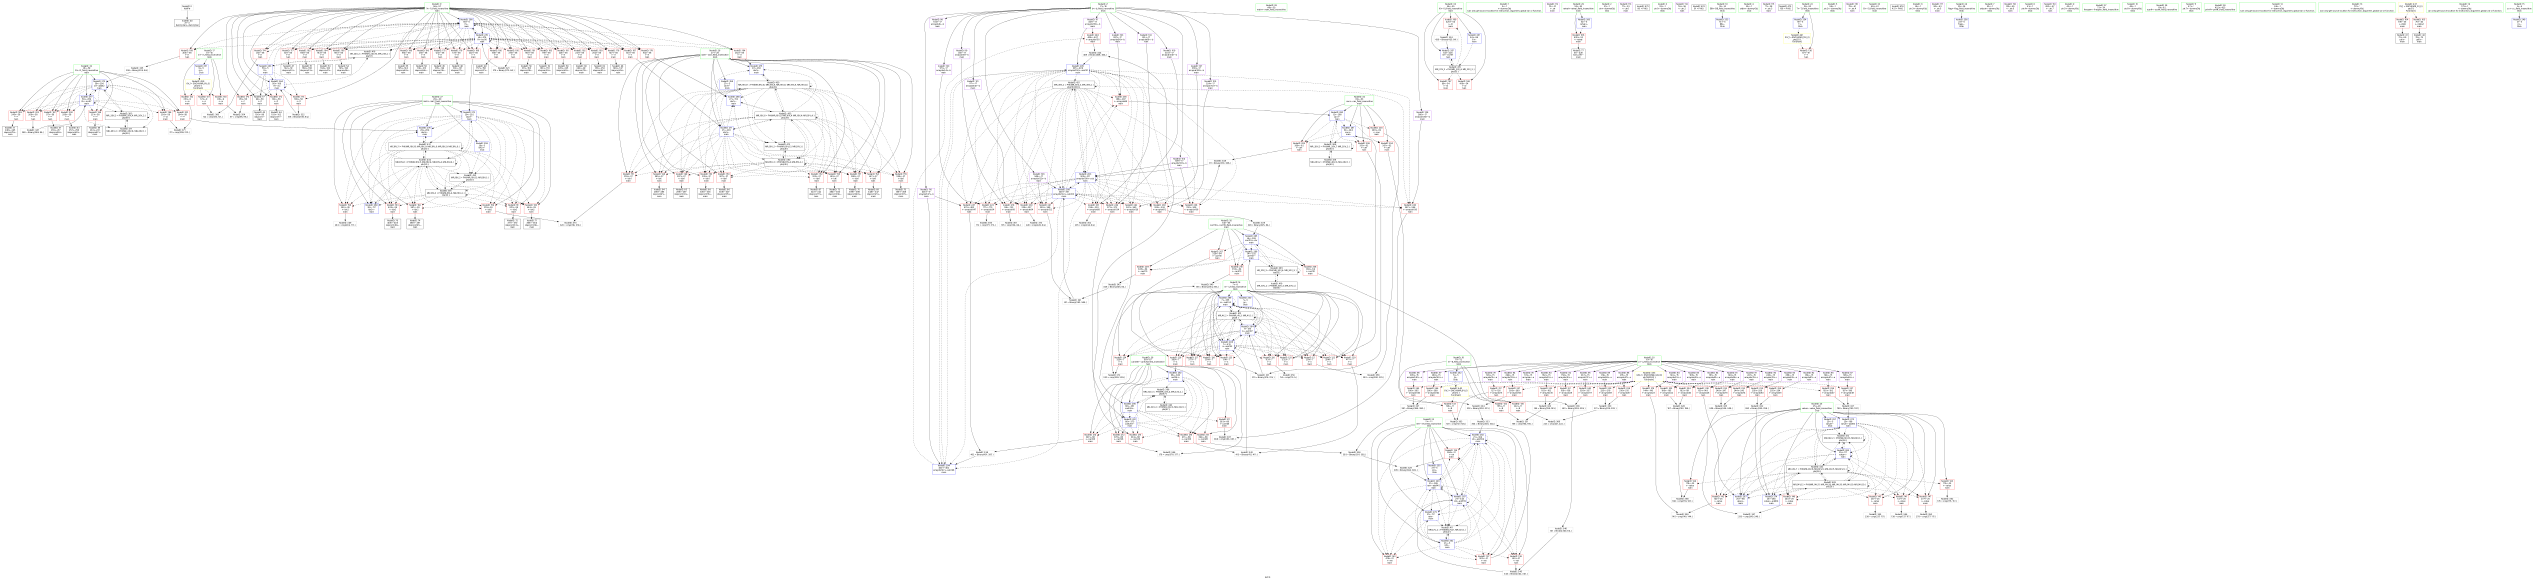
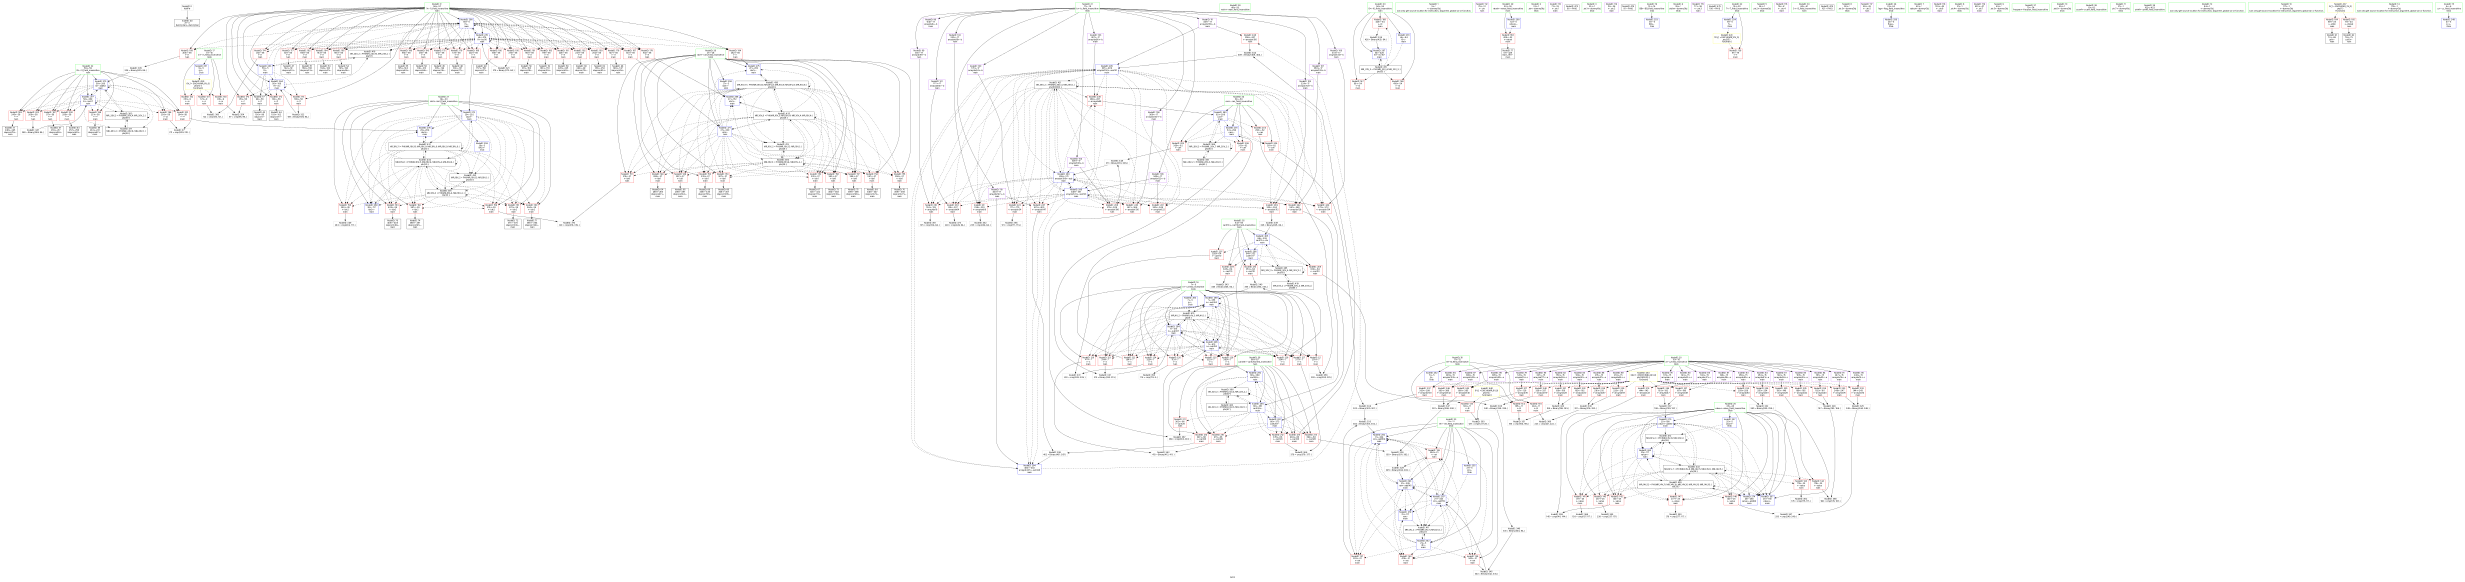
(1075, 301) -> none
